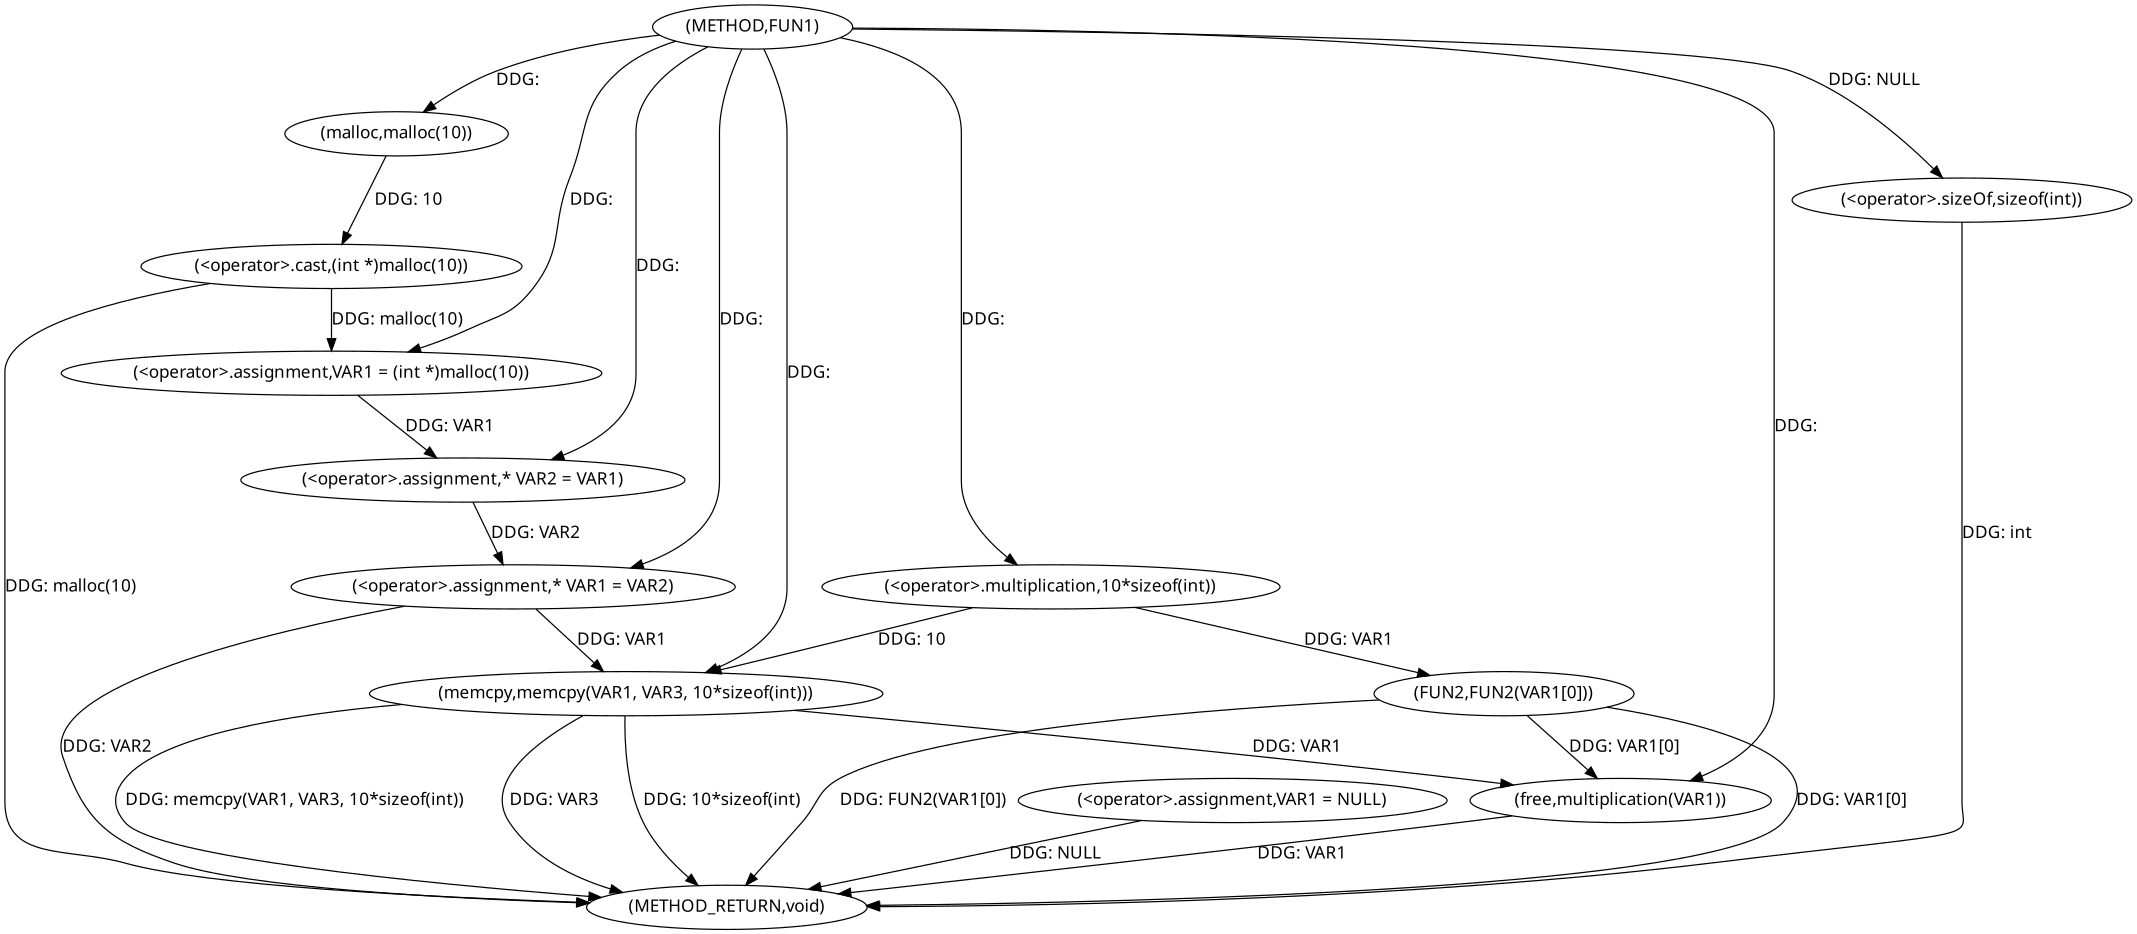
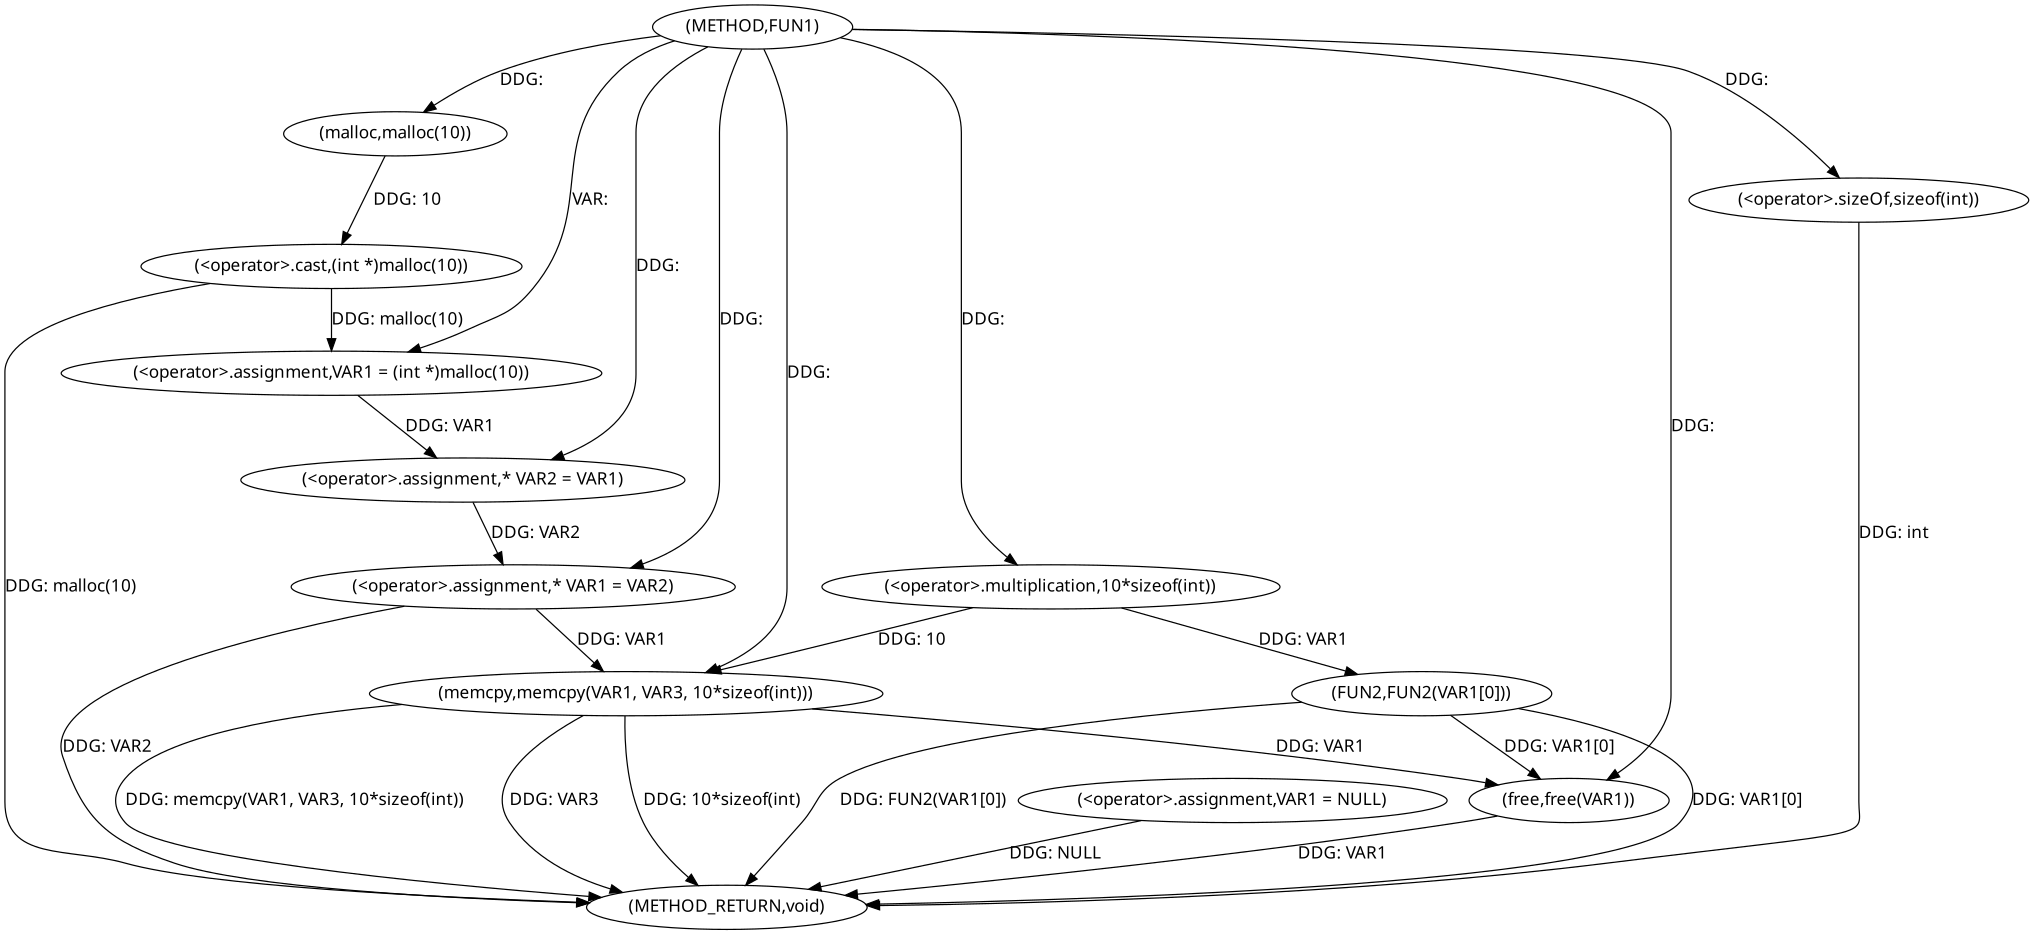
(1875, 80) -> (1750, 80)
(594, 200) -> (593, 200)
(1621, 801) -> (1569, 801)
